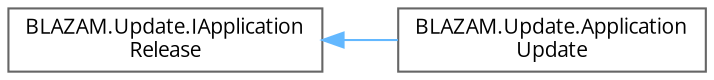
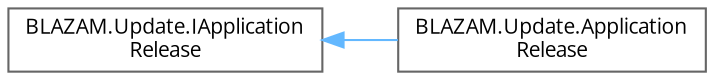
(552, 40) -> (552, 40)
